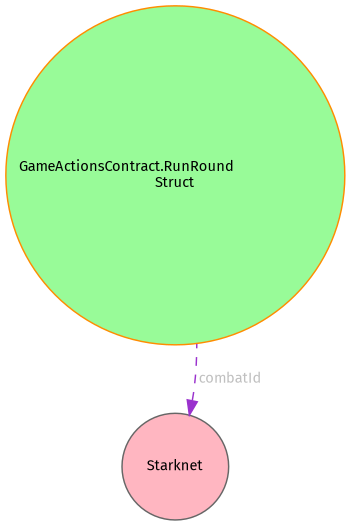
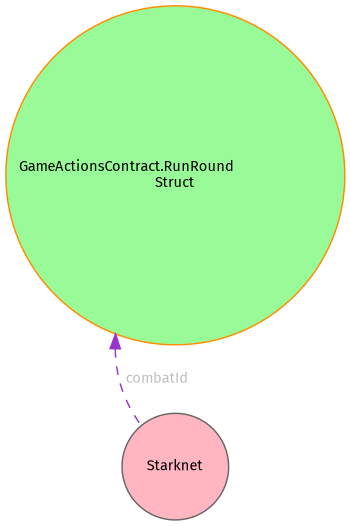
(196, 372) -> (122, 389)
